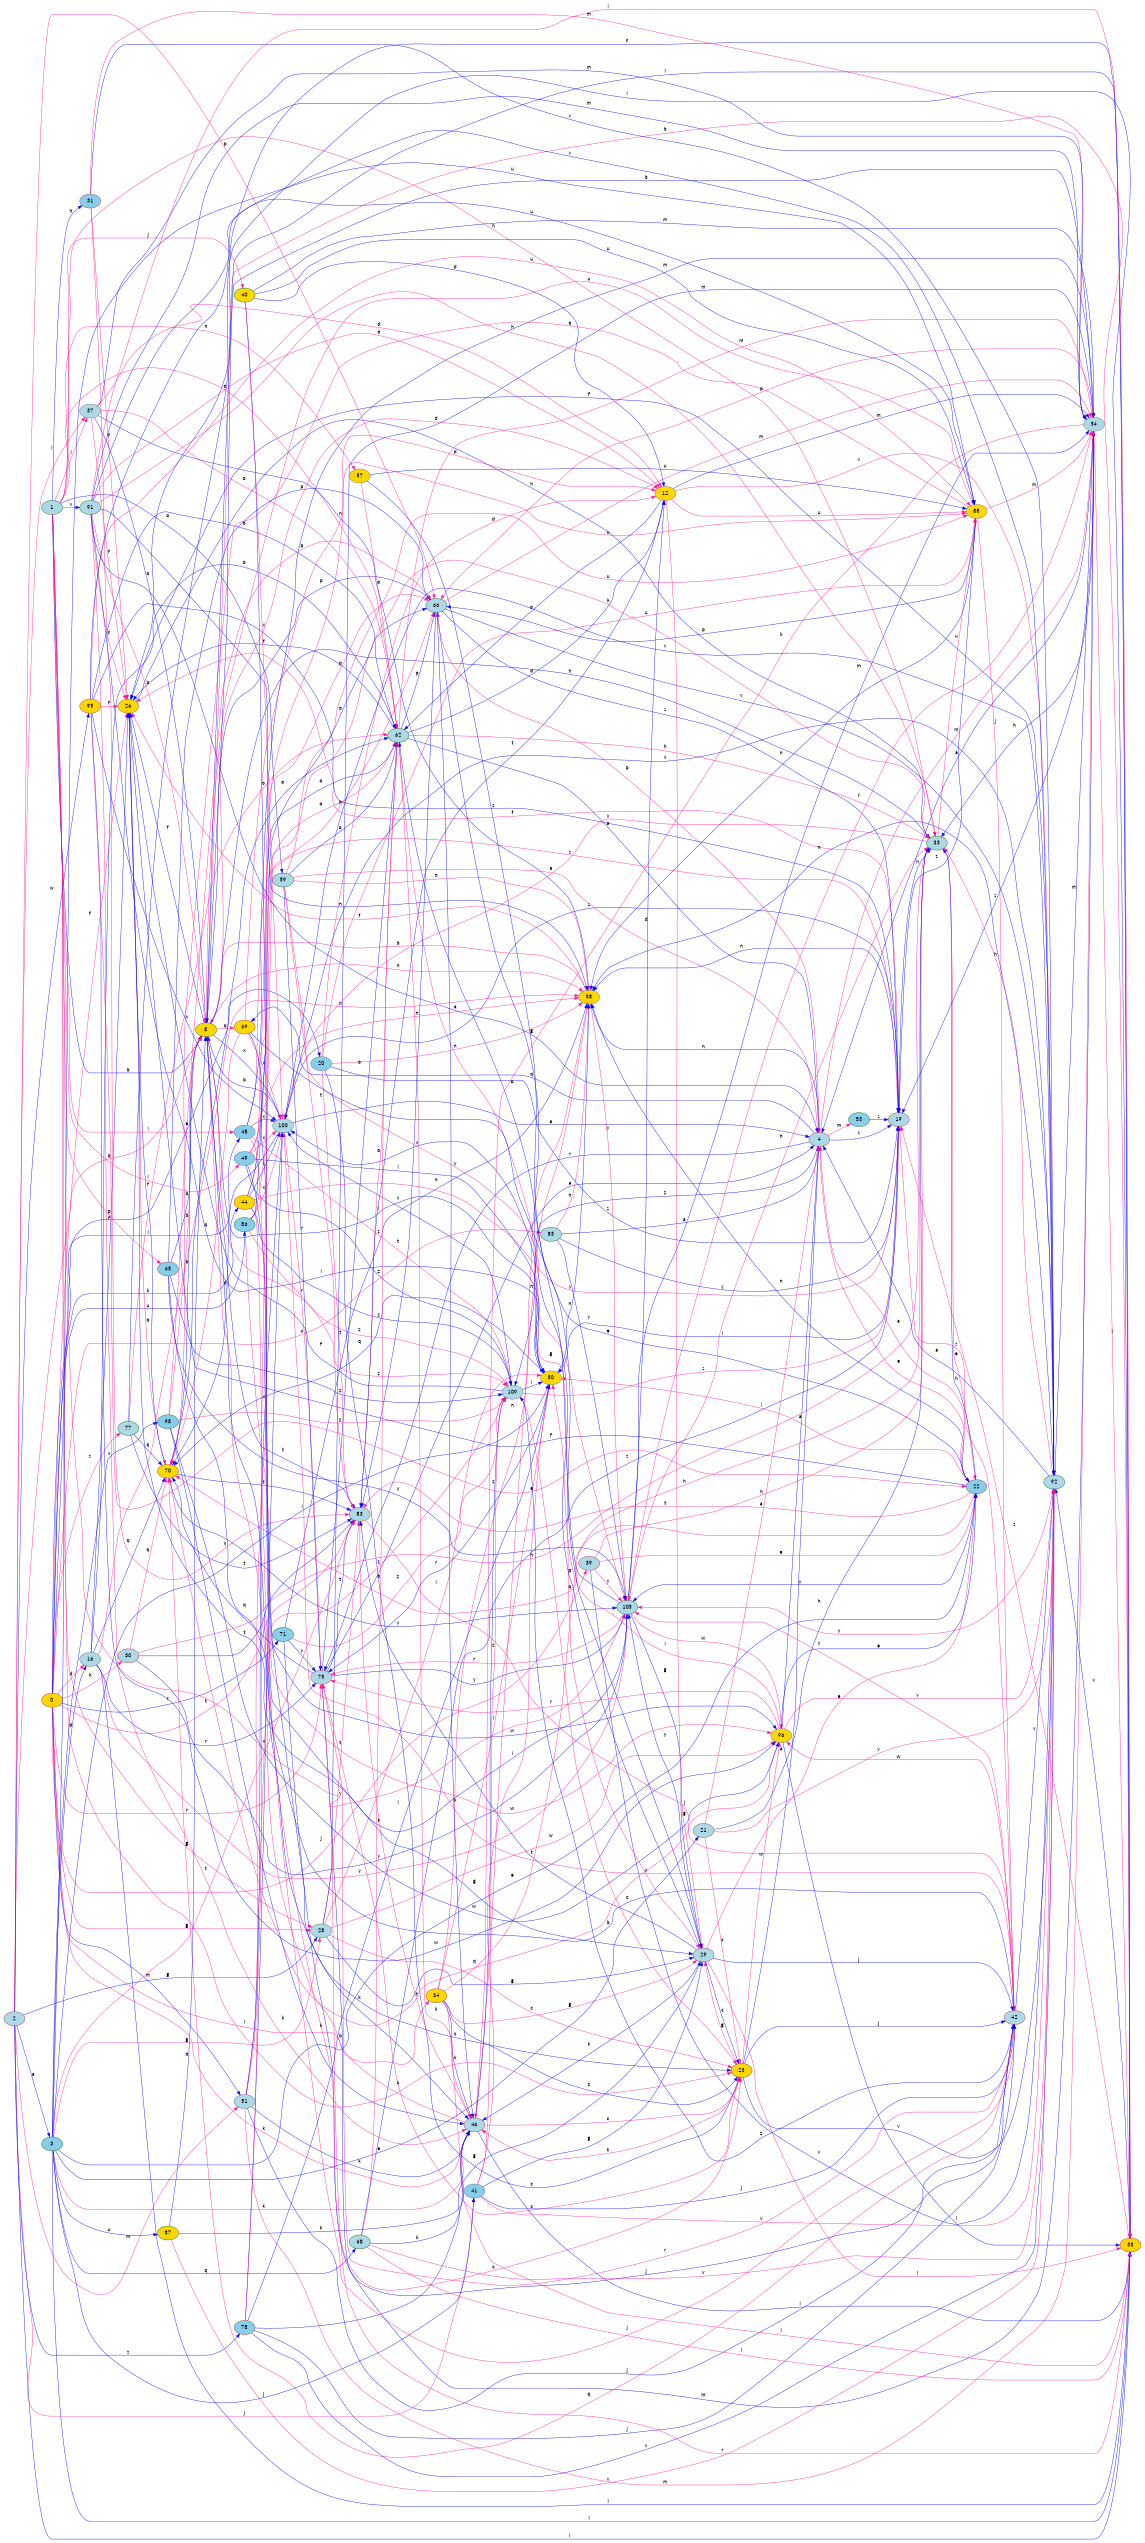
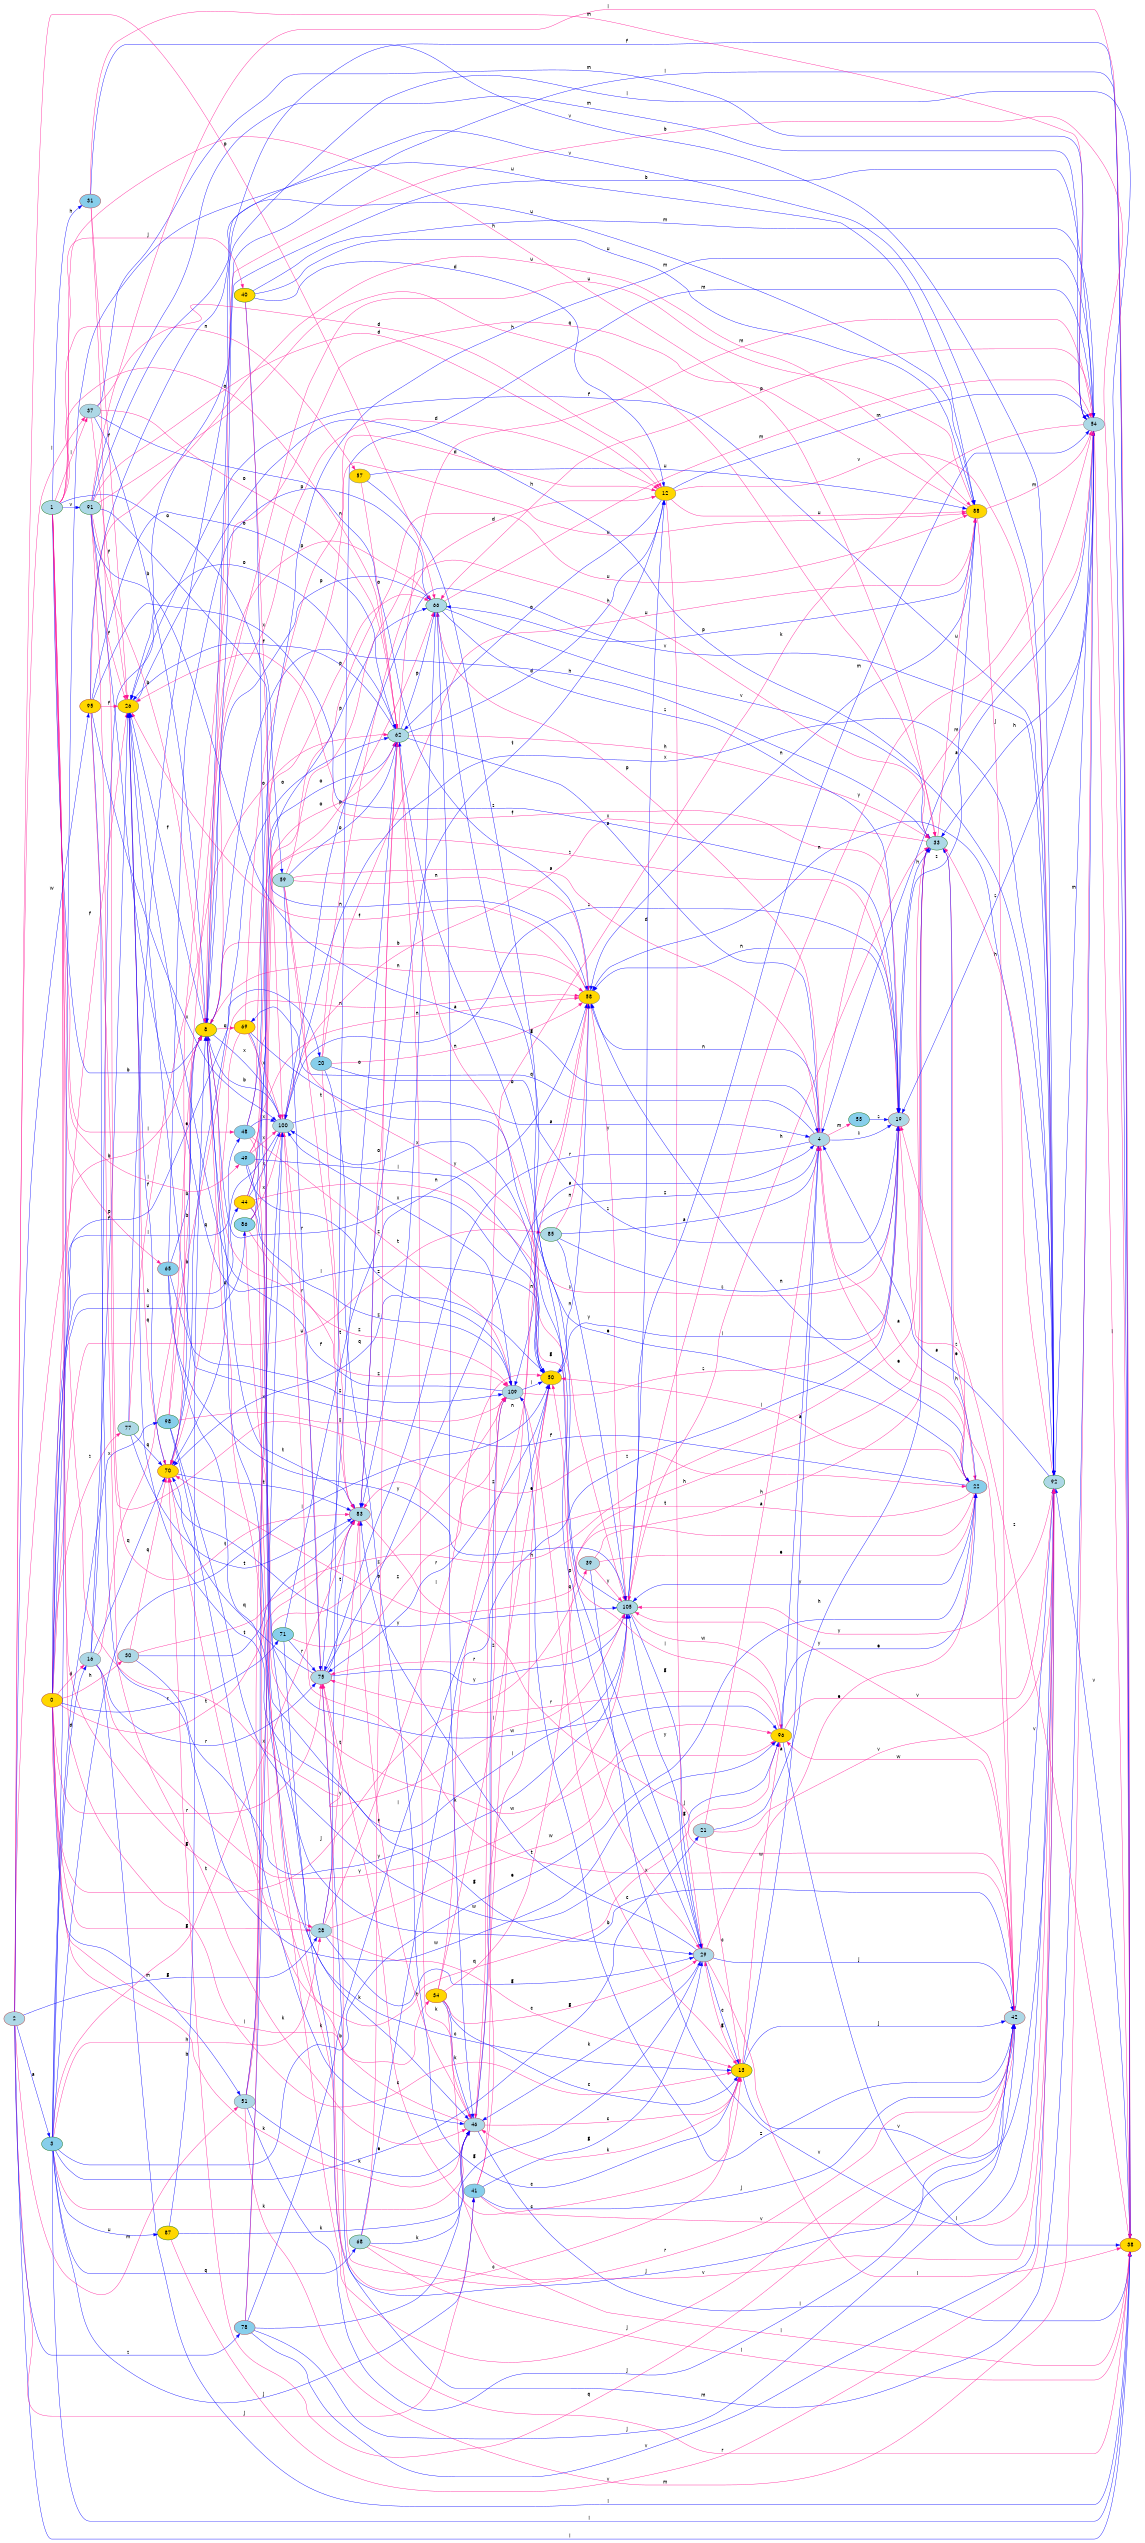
(187, 2040) -> (187, 2040)
(742, 2070) -> (742, 2070)
